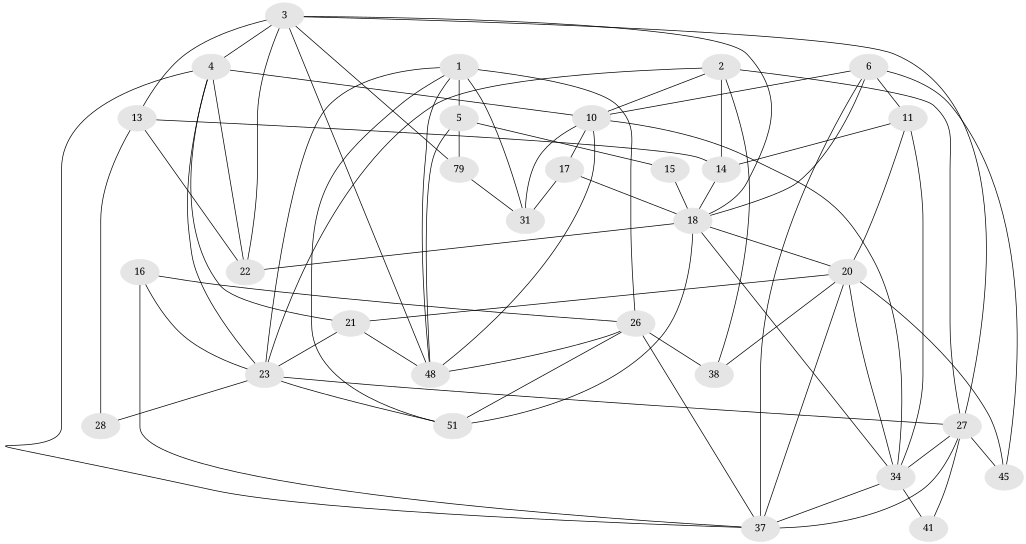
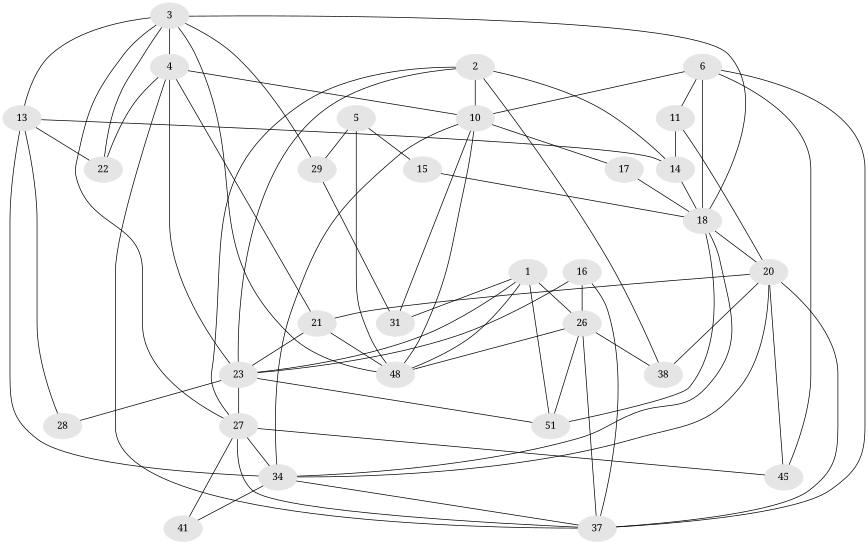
(459, 90) -> none
(459, 170) -> (317, 170)
(545, 195) -> none
(469, 247) -> none
(923, 299) -> (12, 402)
